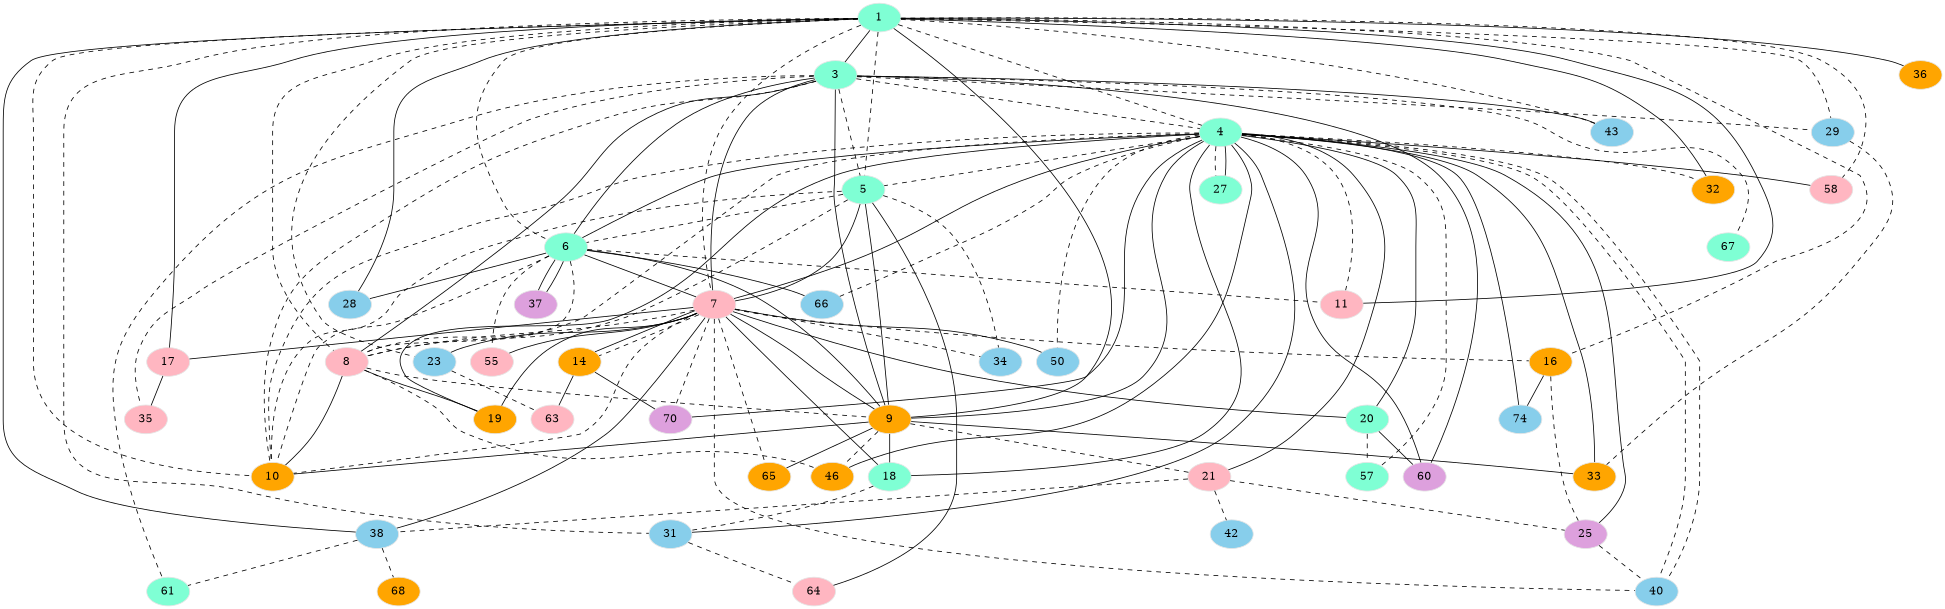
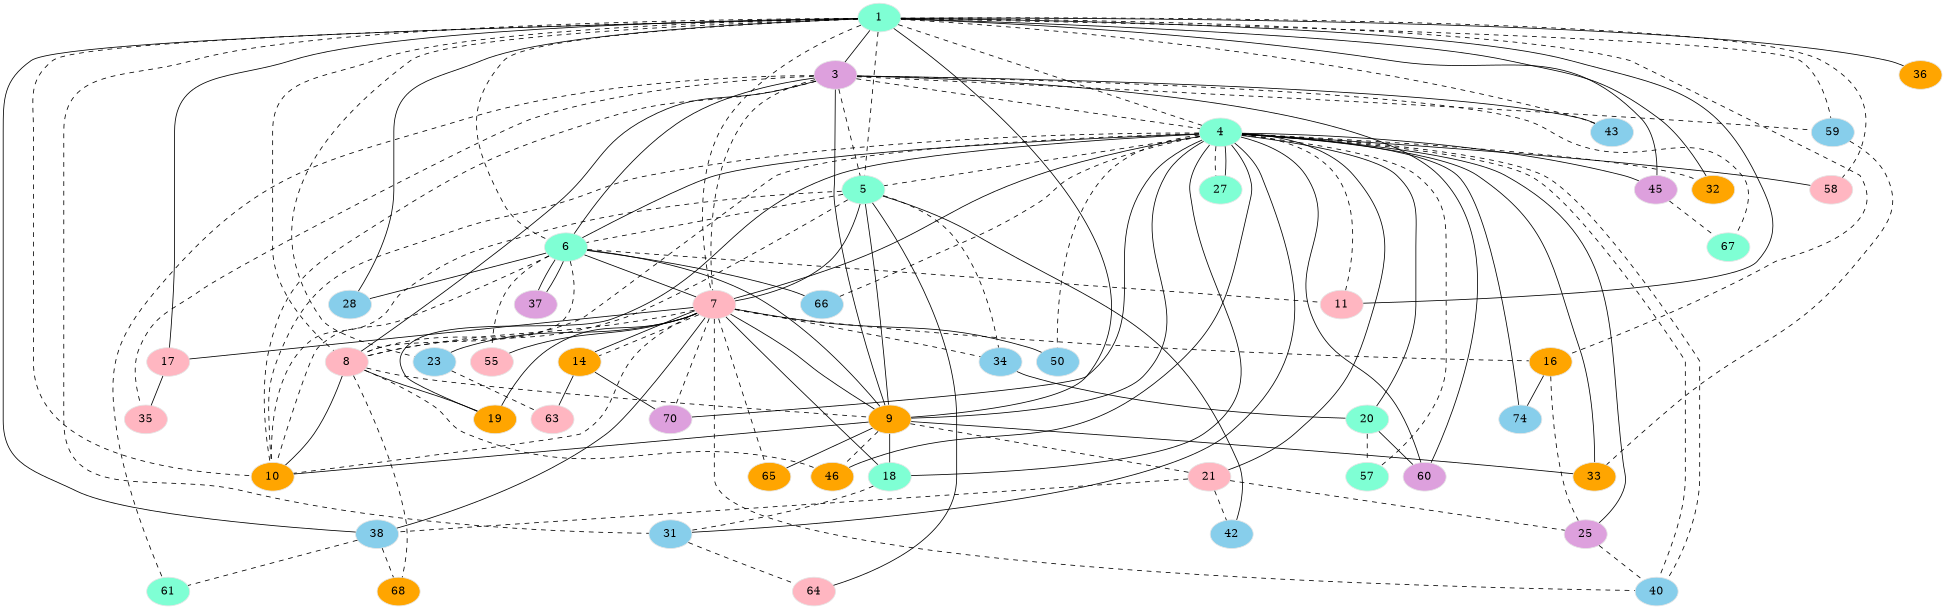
(835, 75) -> (835, 75)
(1833, 132) -> (1833, 132)
(726, 156) -> (726, 156)
none -> (1656, 190)
none -> (1102, 304)
(1051, 389) -> (1179, 406)
none -> (394, 473)
